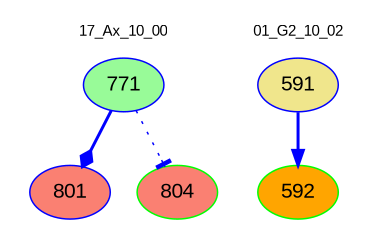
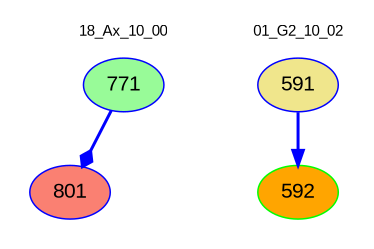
(124, 32) -> (124, 32)
(177, 192) -> none
